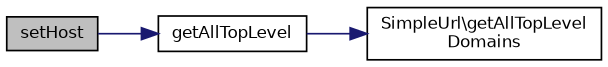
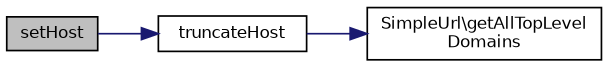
(232, 34) -> (232, 34)
